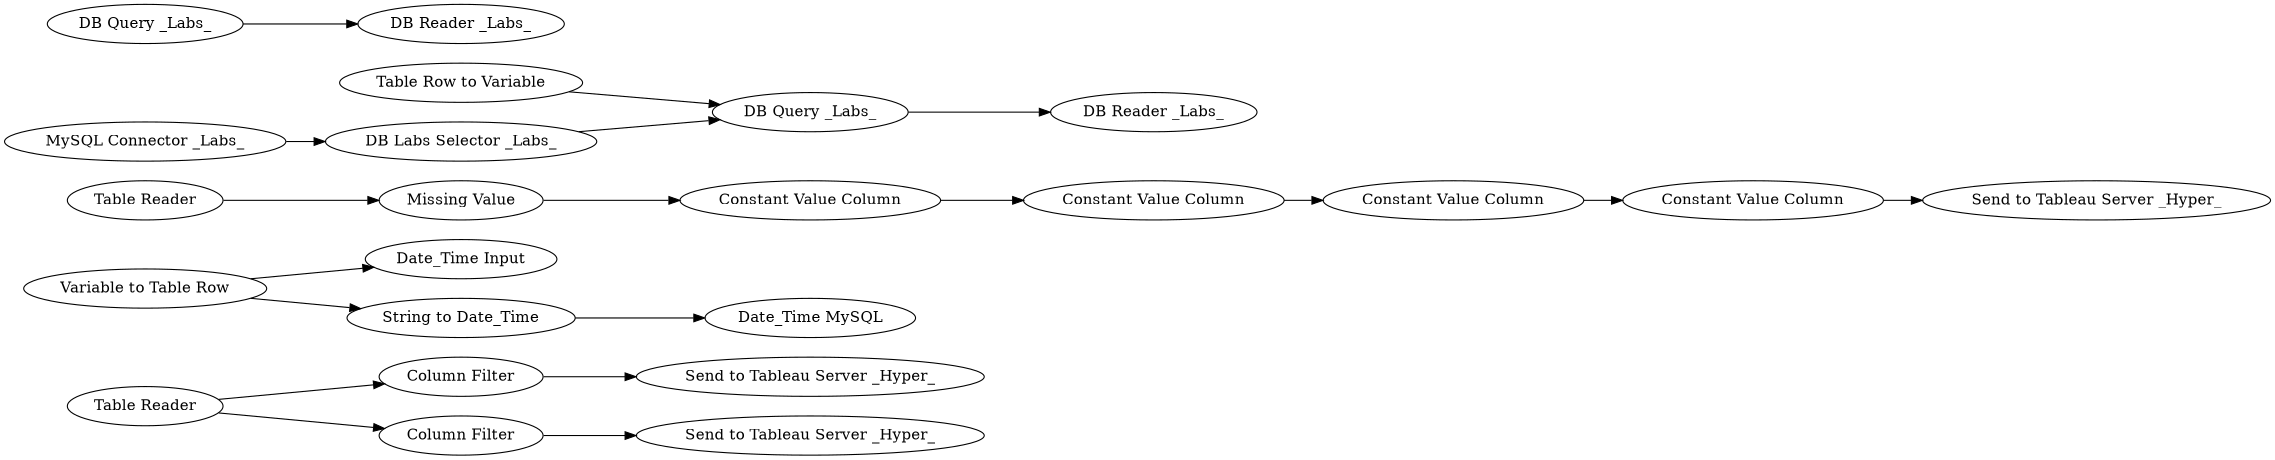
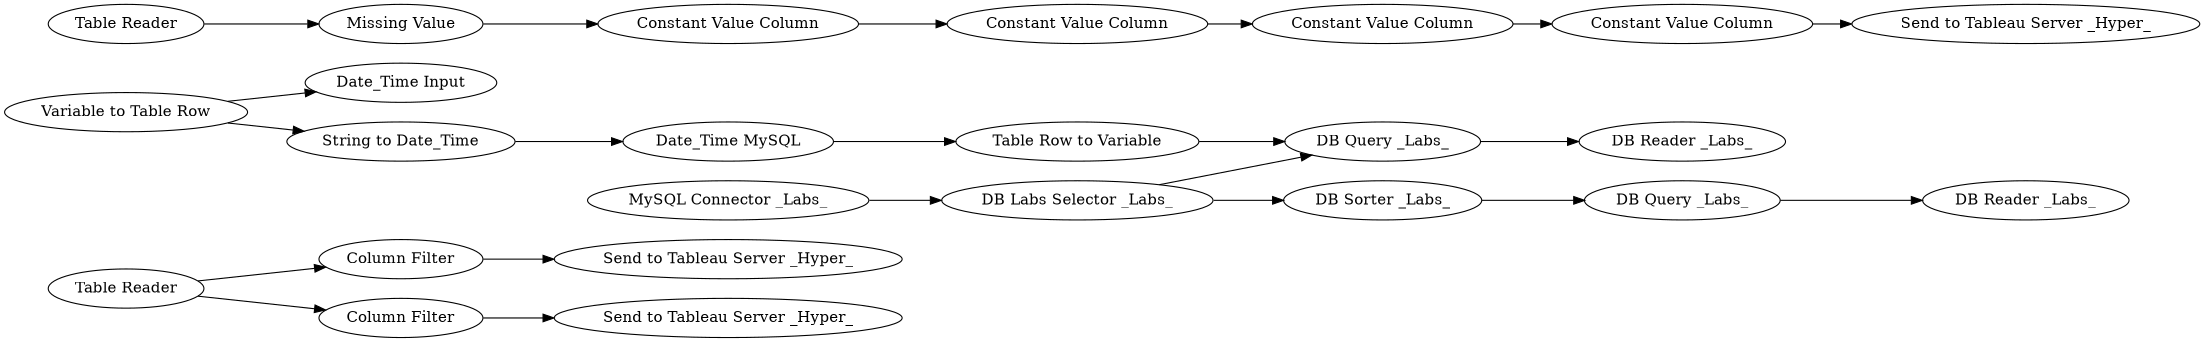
none -> (889, 142)
none -> (1383, 200)
